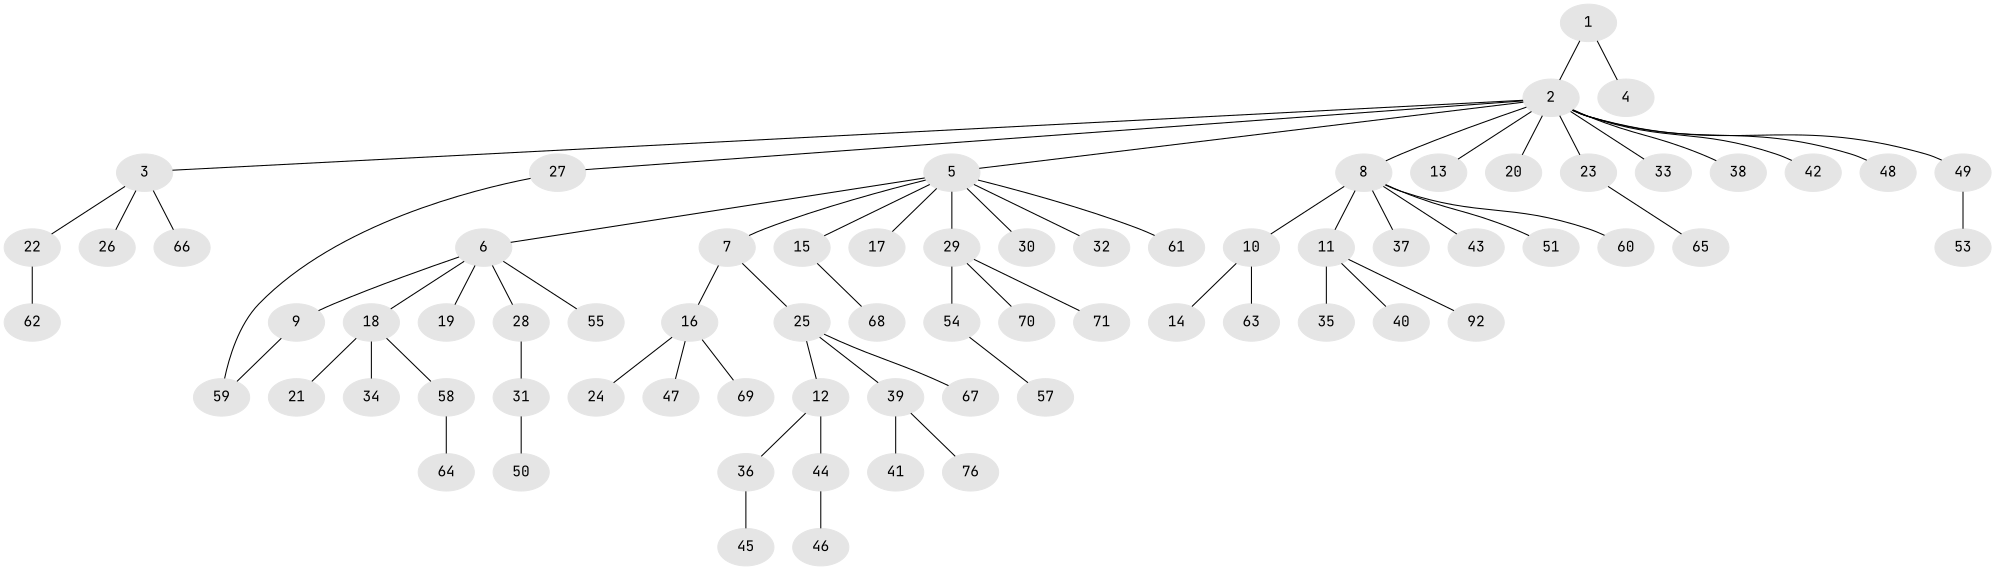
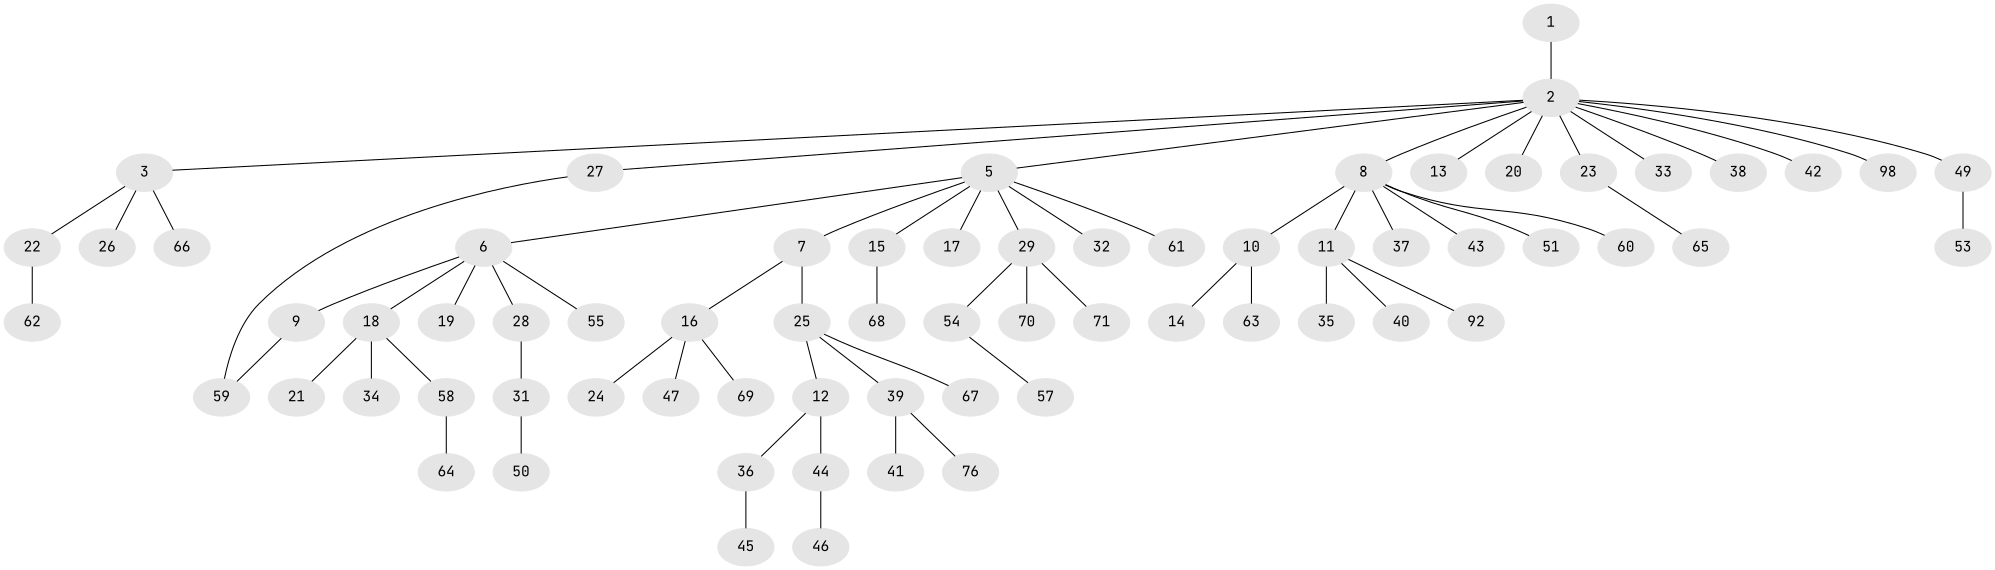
(1626, 98) -> none
(1888, 173) -> (1888, 173)
(1027, 248) -> none
